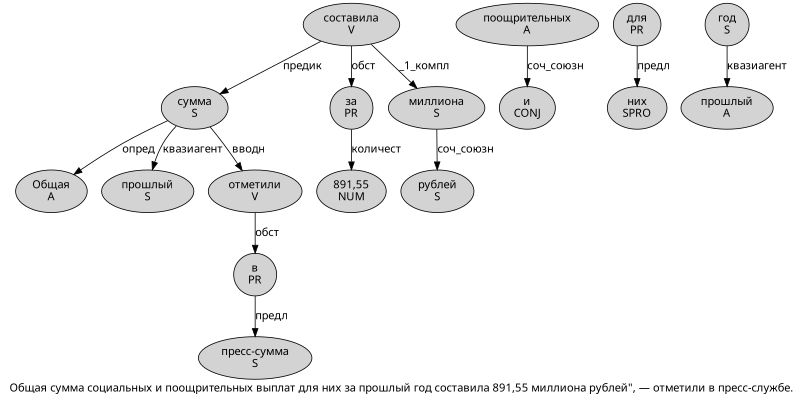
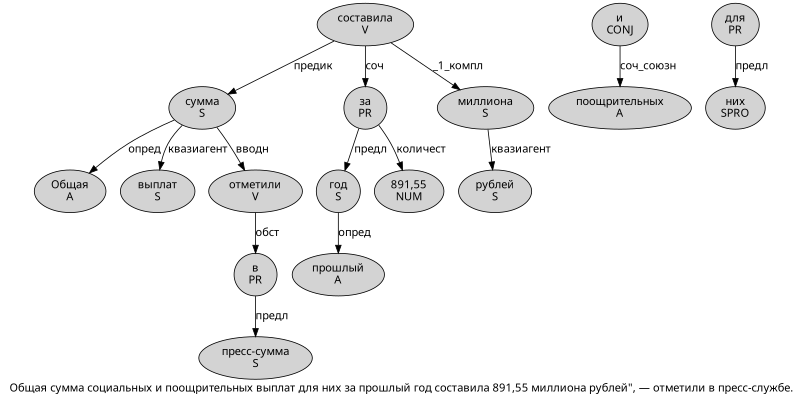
(527, 62) -> (620, 62)
(364, 66) -> (375, 66)
(757, 66) -> (355, 233)
none -> (353, 146)
(466, 150) -> (521, 150)
(148, 191) -> (158, 191)
